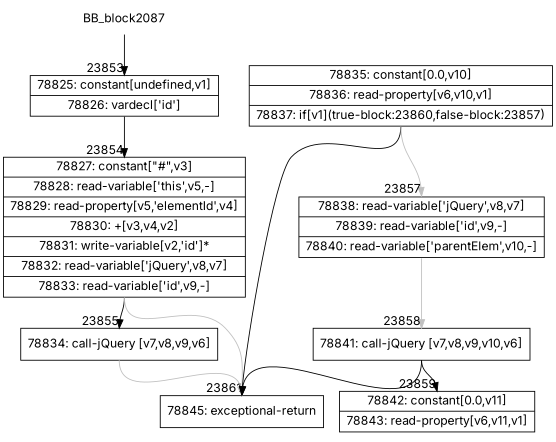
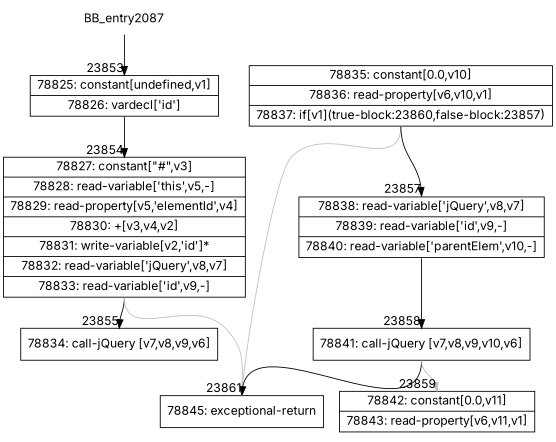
(124, 19) -> (124, 19)
(409, 157) -> (409, 157)
(274, 208) -> (274, 208)
(422, 289) -> (422, 289)
(426, 373) -> (426, 373)
(176, 378) -> none
